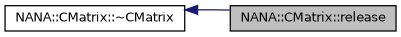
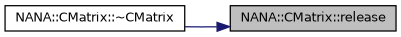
(214, 10) -> (201, 27)
